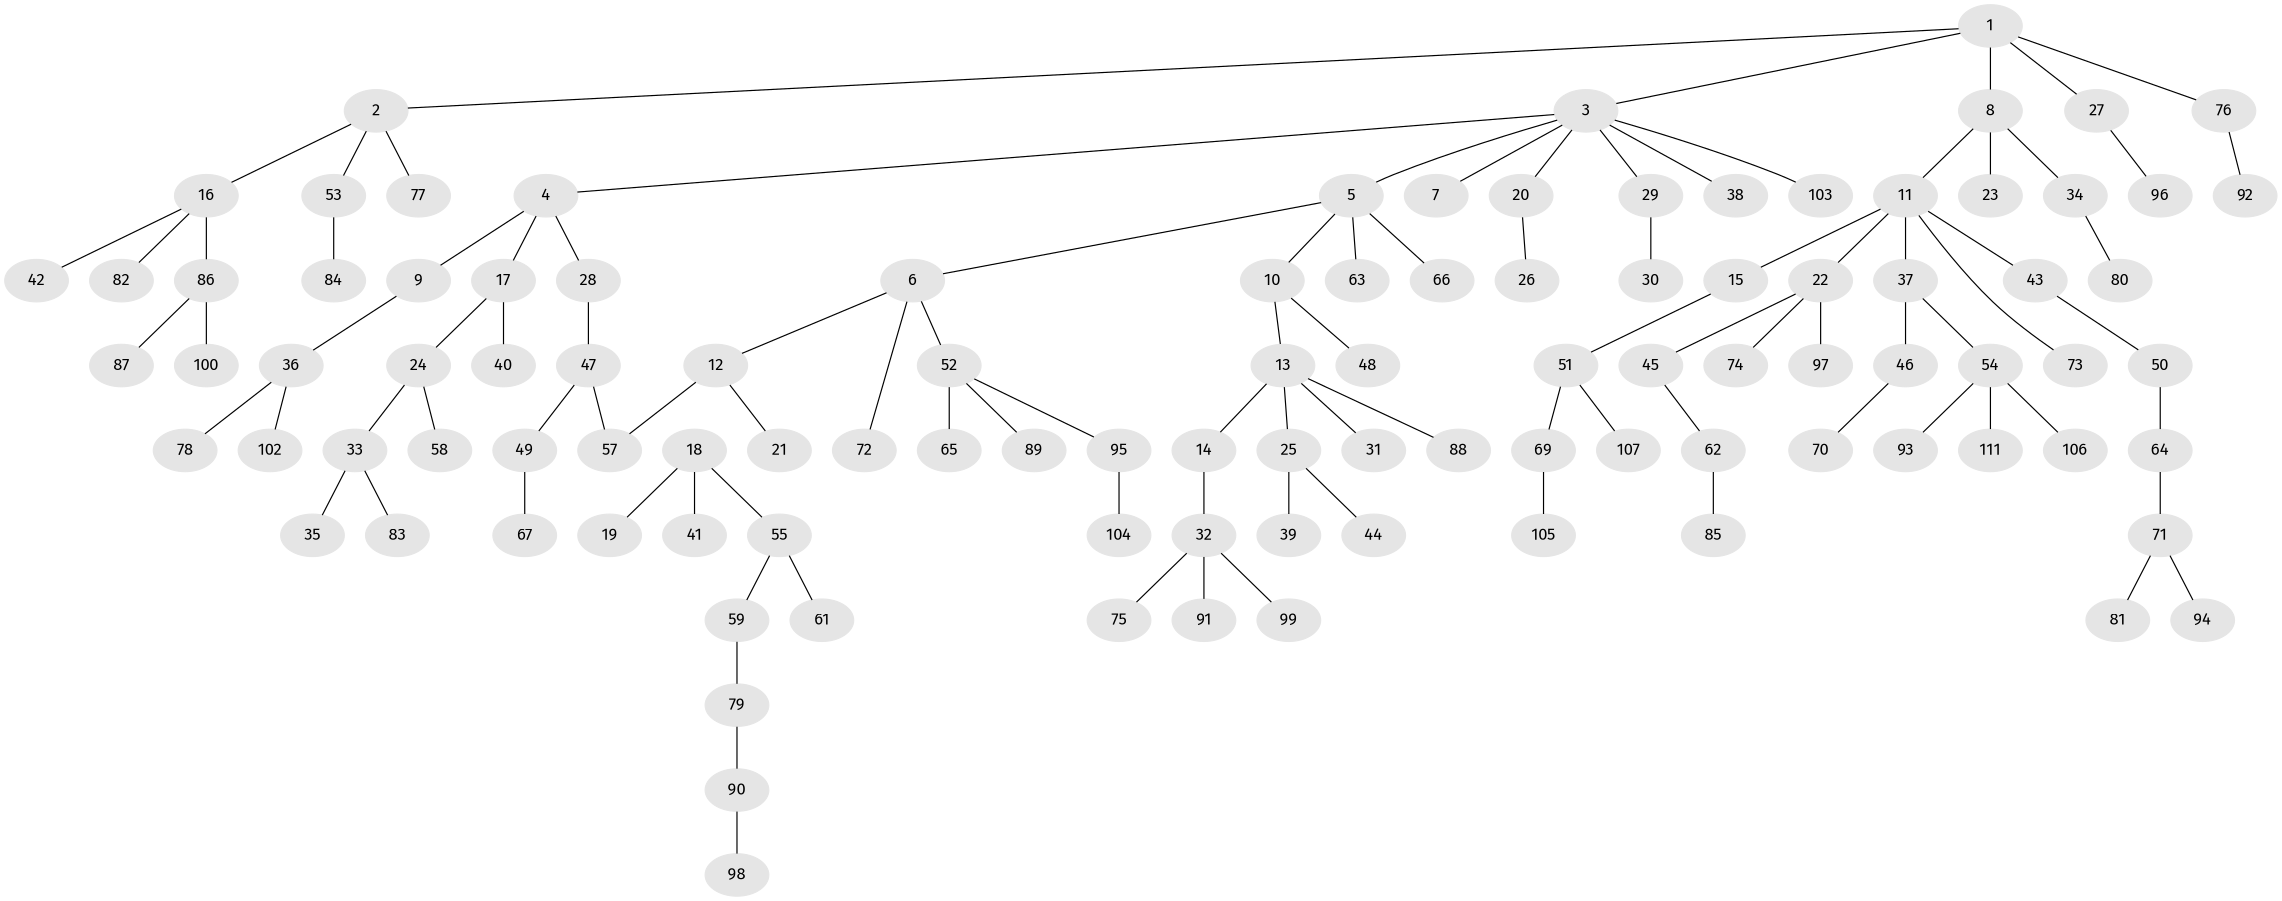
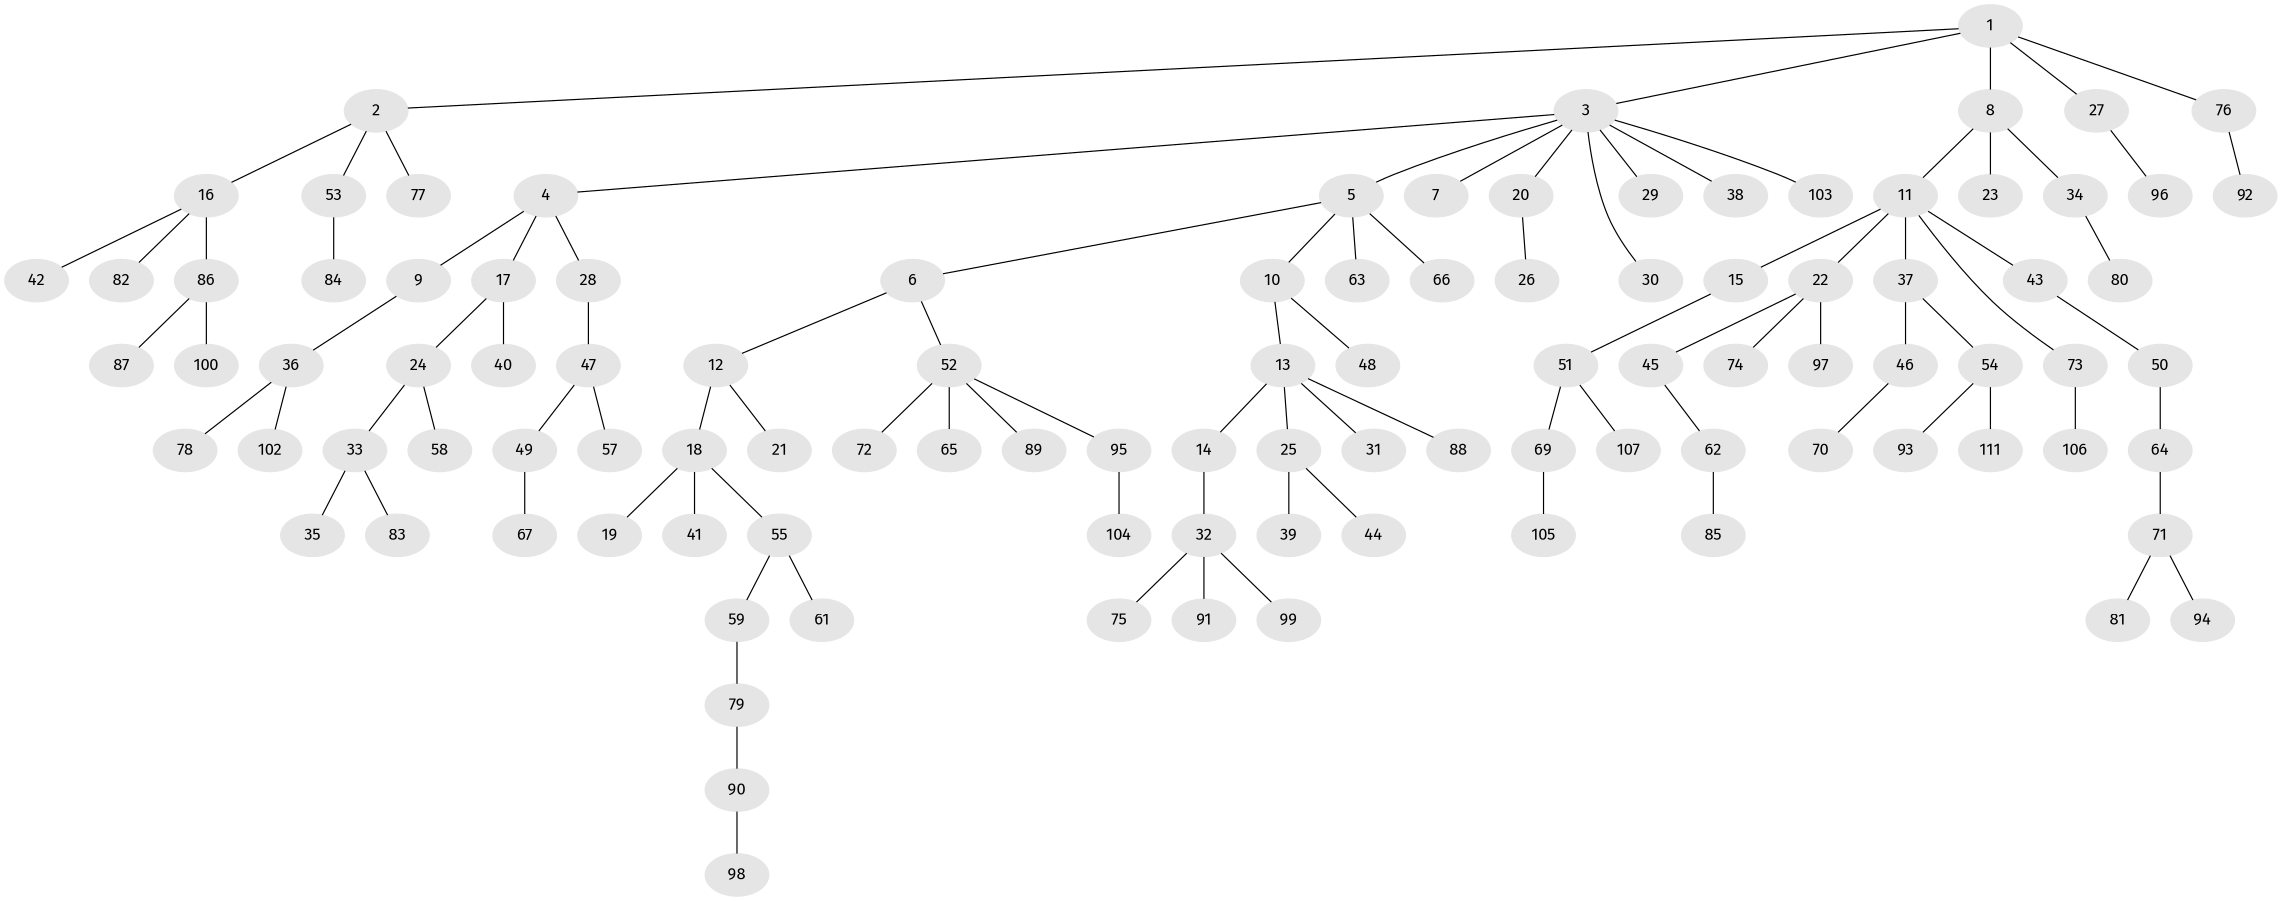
(1651, 238) -> (1602, 200)
(888, 366) -> (907, 408)
(663, 408) -> (705, 408)
(2033, 408) -> (2075, 408)
